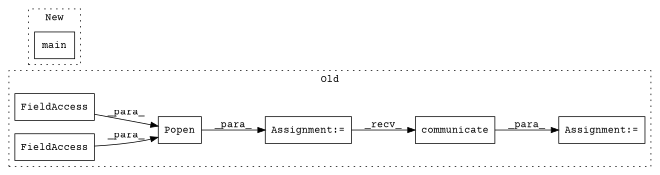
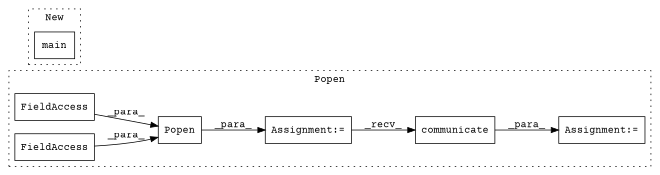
(330, 79) -> (330, 79)
